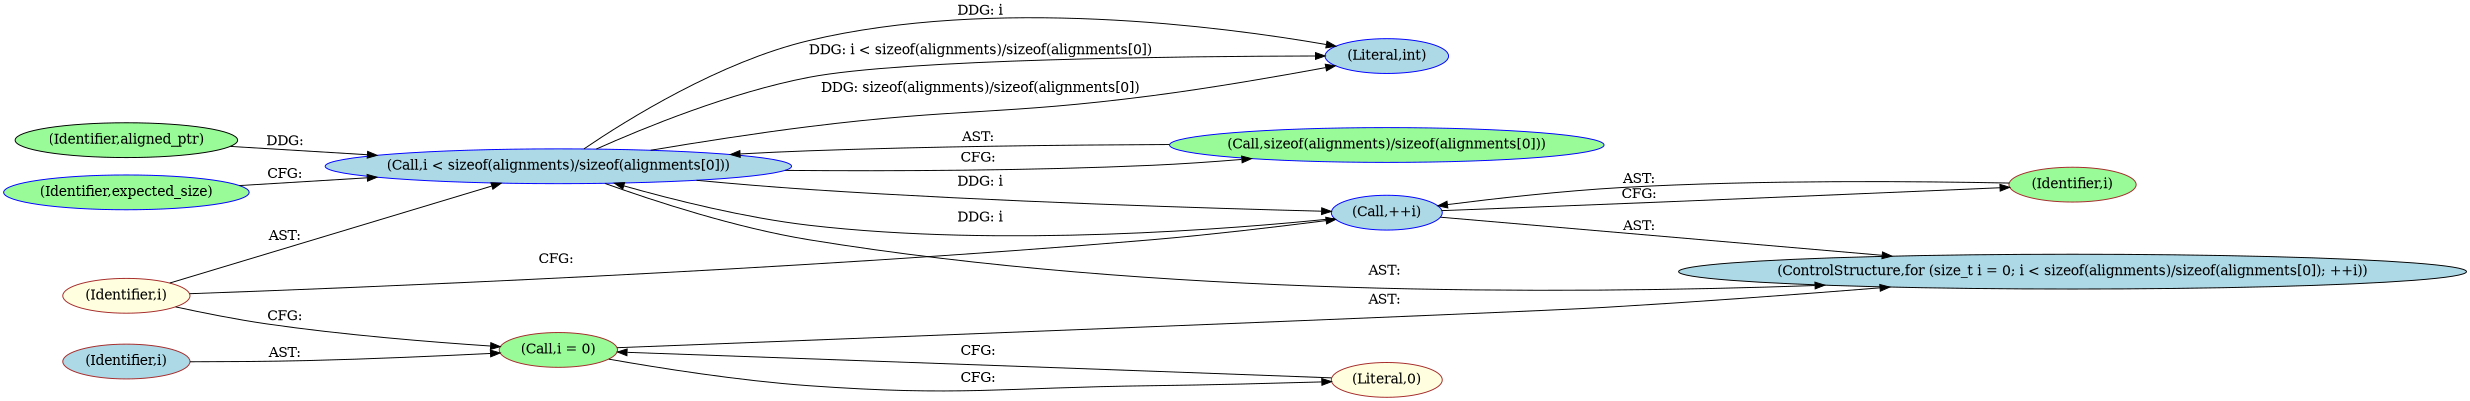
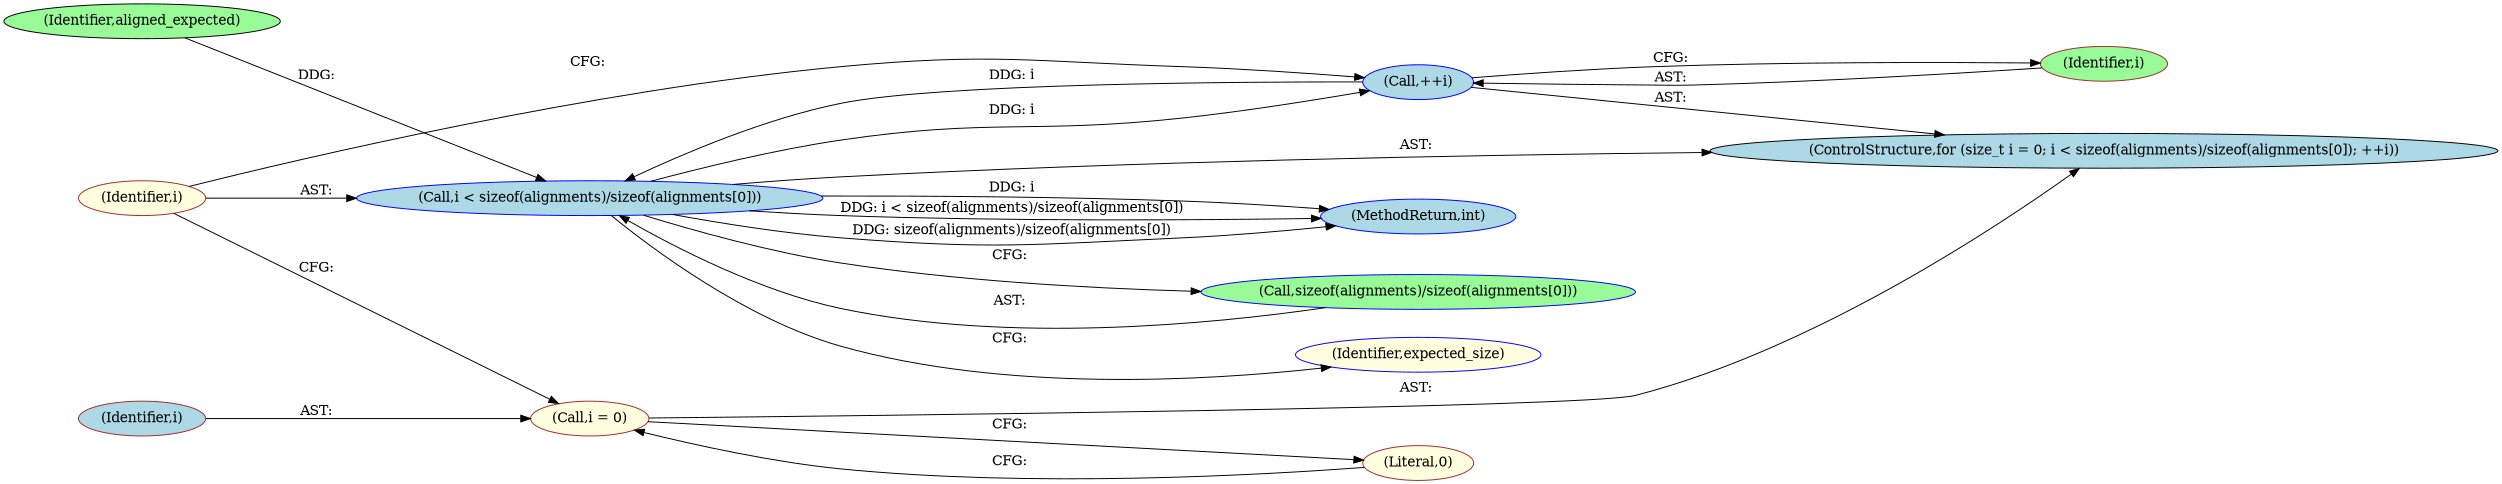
(1387, 56) -> (1418, 217)
(126, 140) -> (142, 21)
(303, 182) -> (947, 368)
(126, 192) -> (1418, 355)
(558, 350) -> (590, 419)
